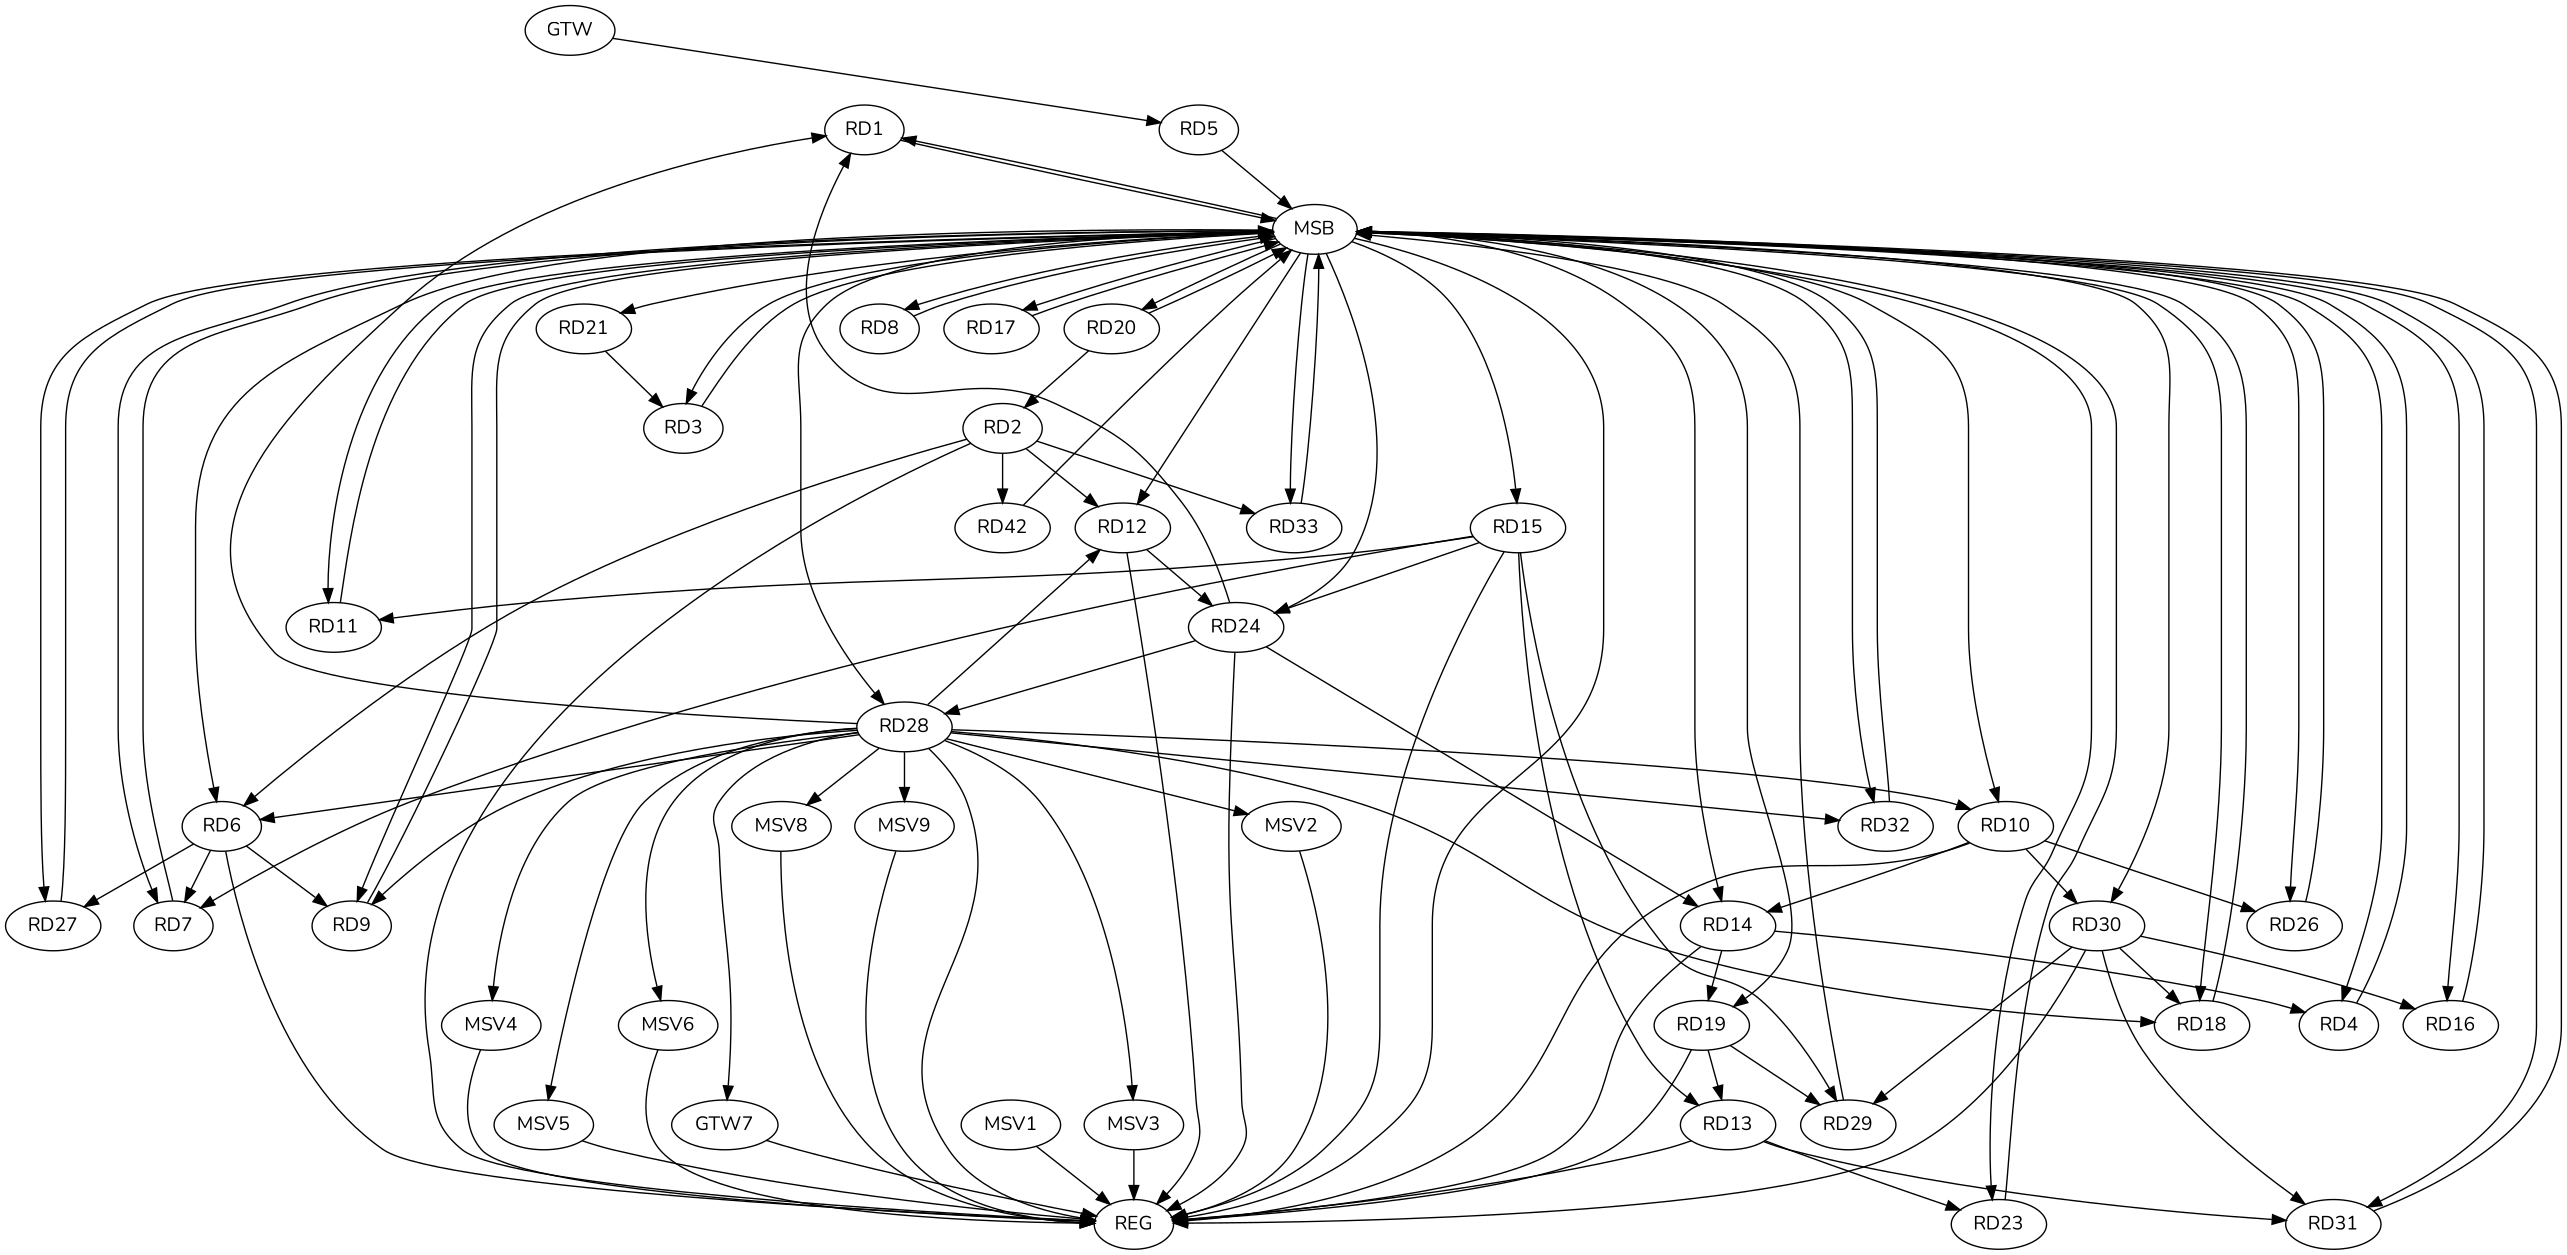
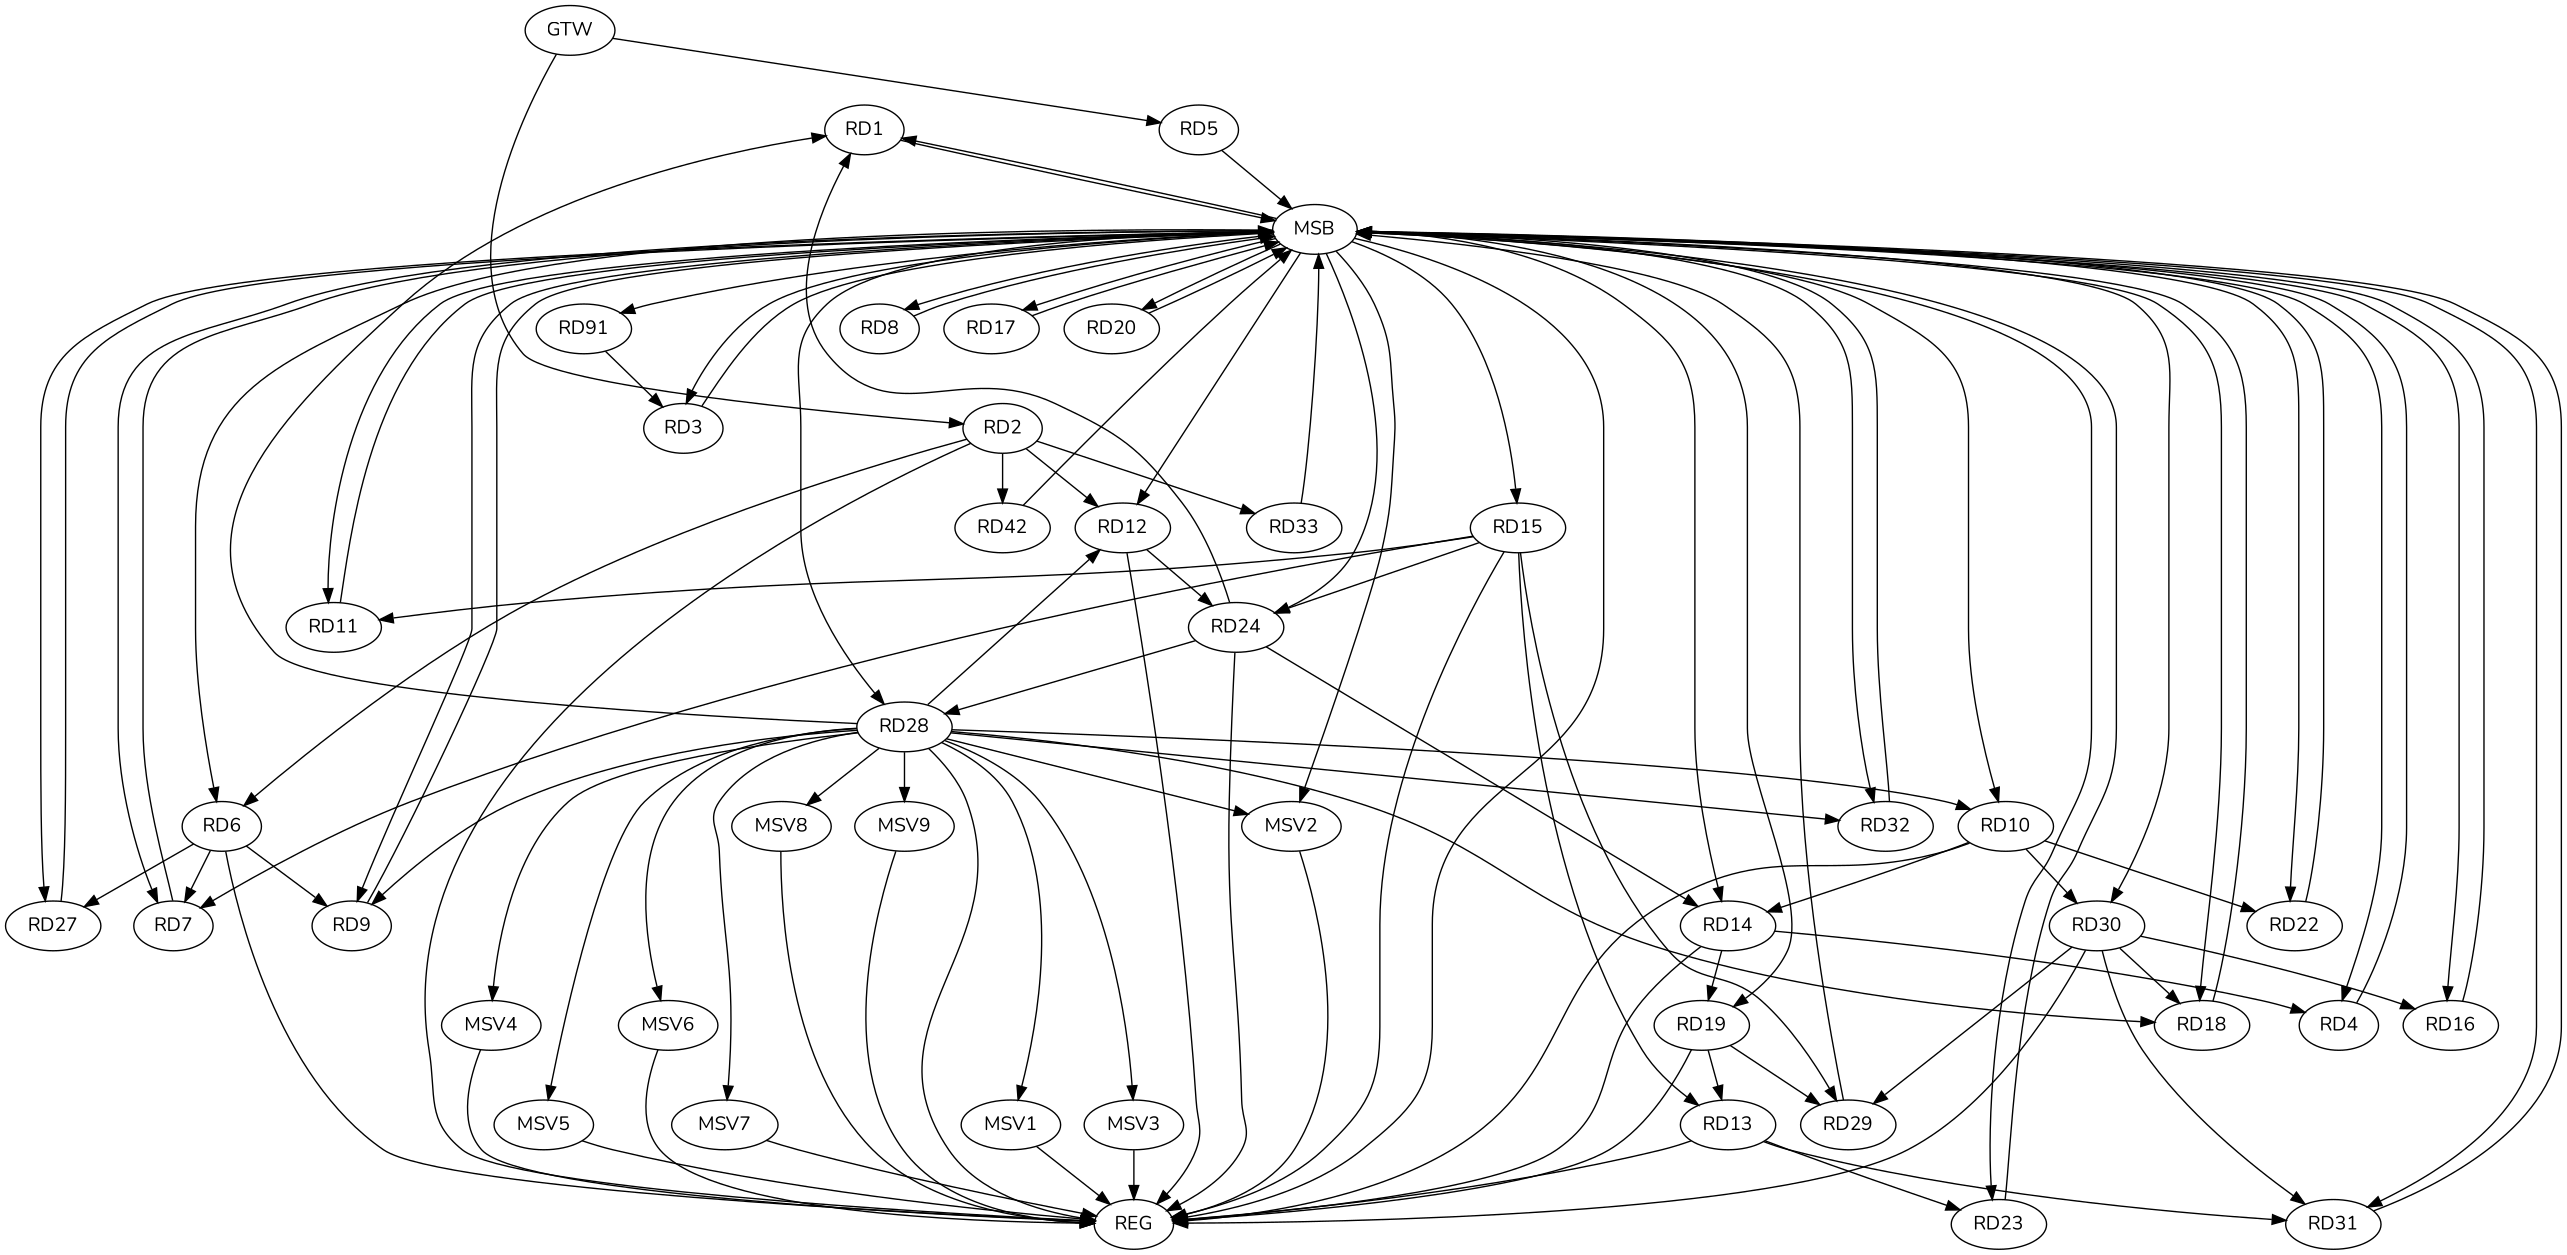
(584, 329) -> (584, 329)
(1296, 371) -> (1388, 519)
(1062, 374) -> (576, 374)
(552, 778) -> (1039, 896)
(2295, 926) -> (2295, 926)
(725, 1125) -> (725, 1125)
